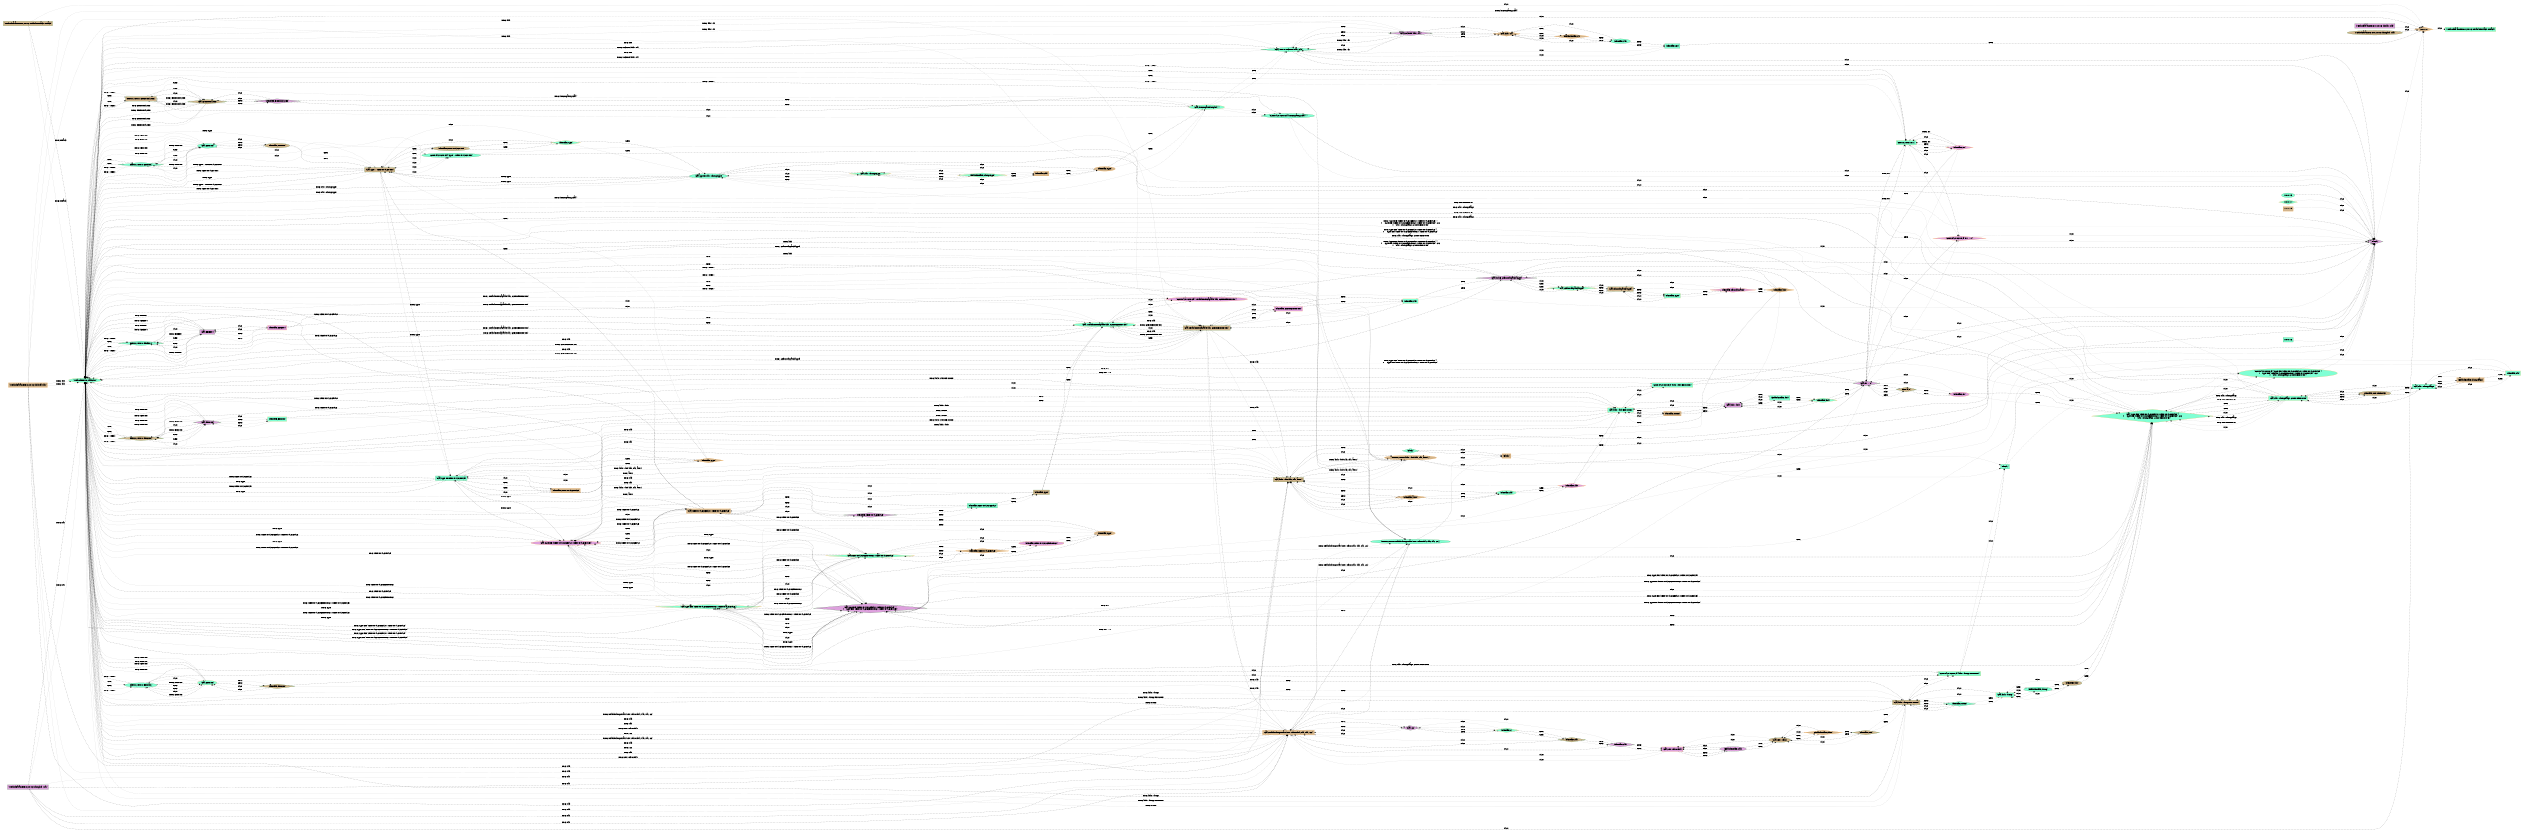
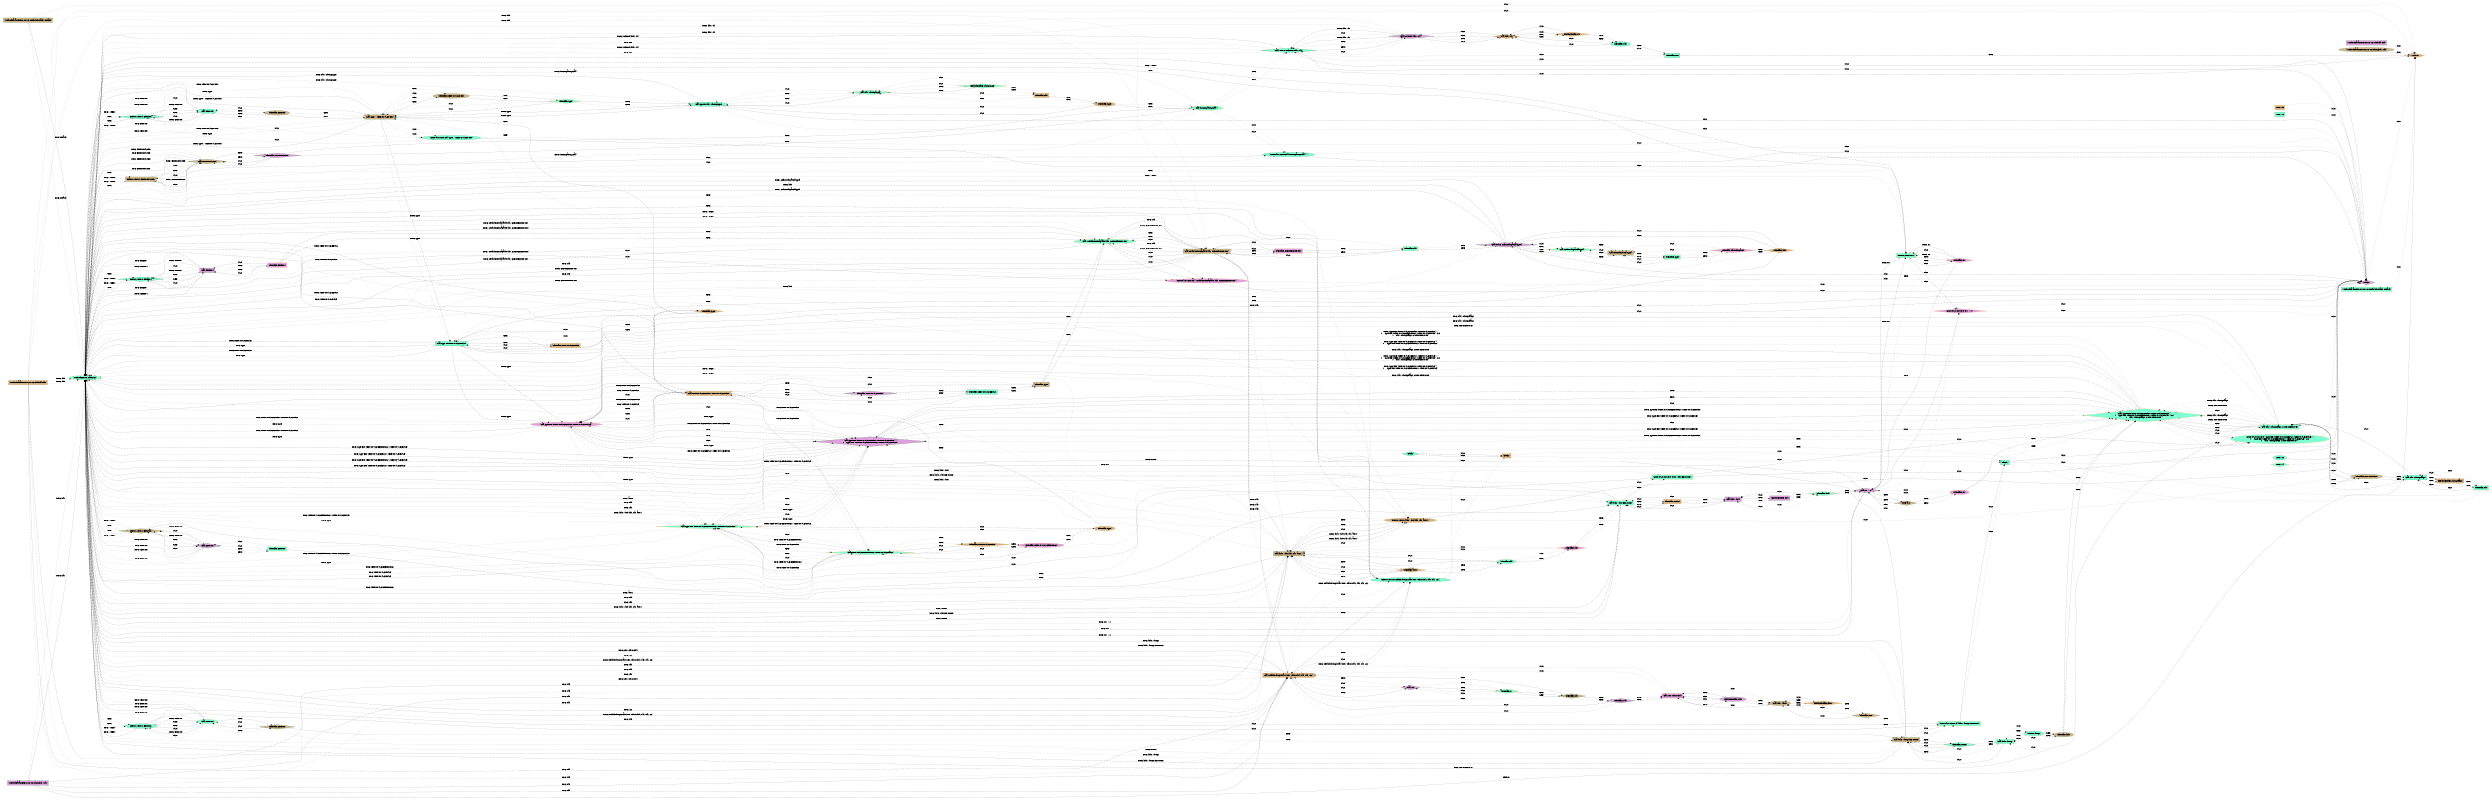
(1506, 11) -> (1506, 11)
(2375, 26) -> (2367, 43)
(2438, 29) -> (2411, 175)
(1207, 107) -> (1207, 108)
(1780, 398) -> (1780, 498)
(2038, 689) -> (2034, 733)
(1506, 828) -> (1506, 777)
